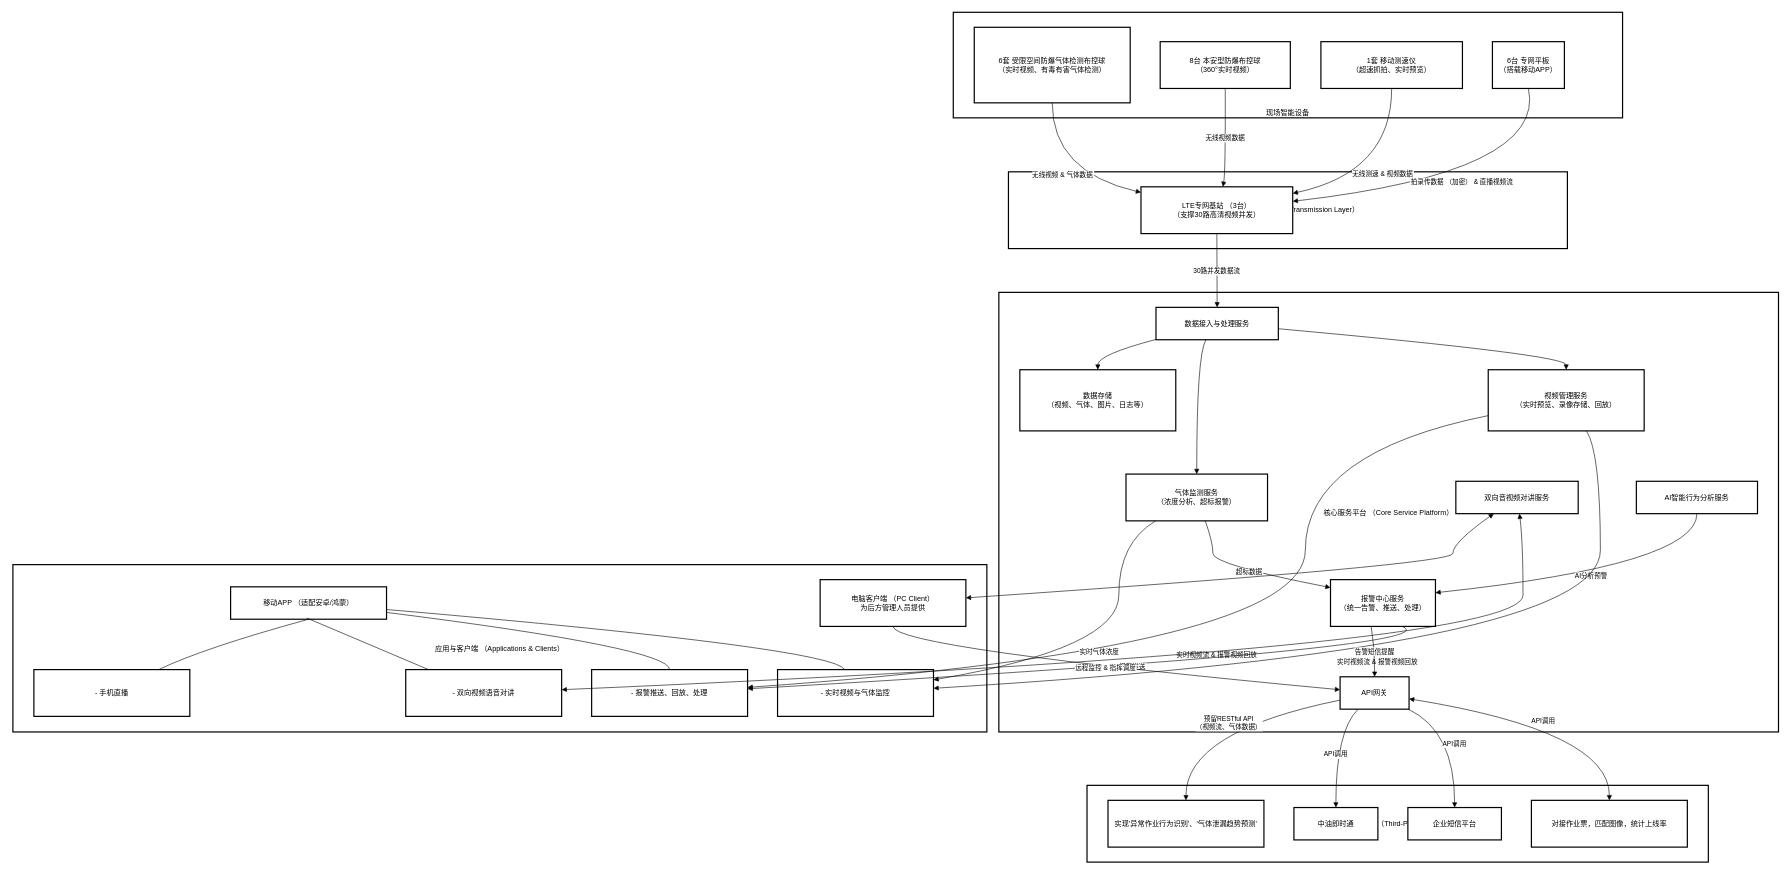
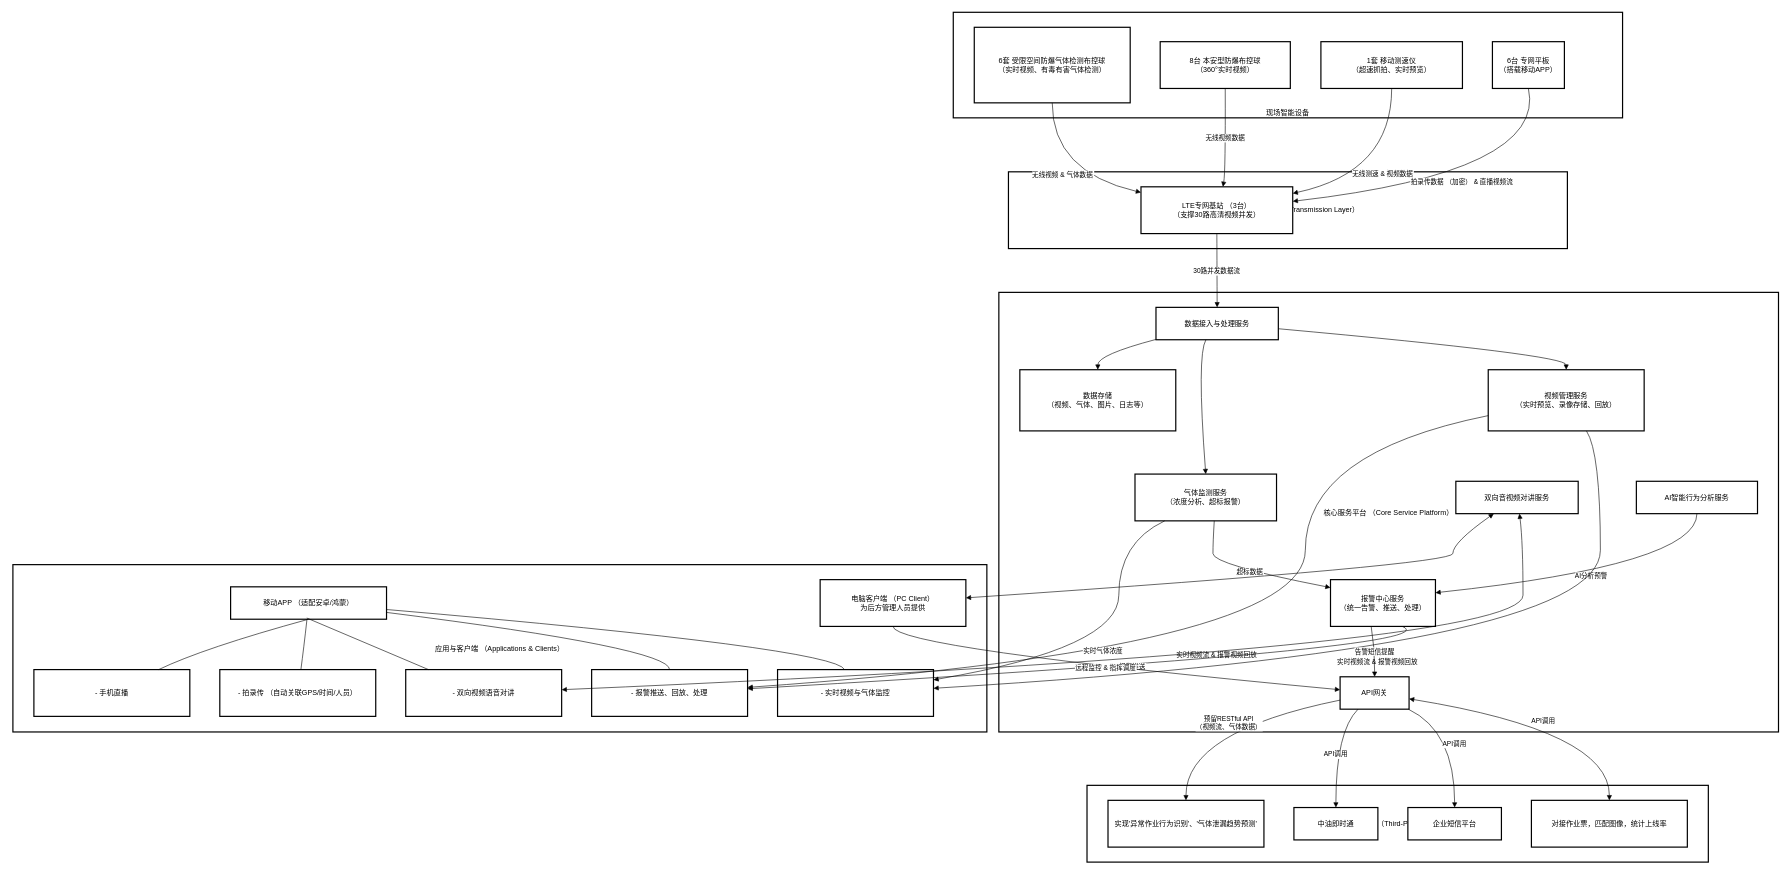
(1197, 498) -> (1206, 498)
none -> (304, 643)
none -> (297, 693)
